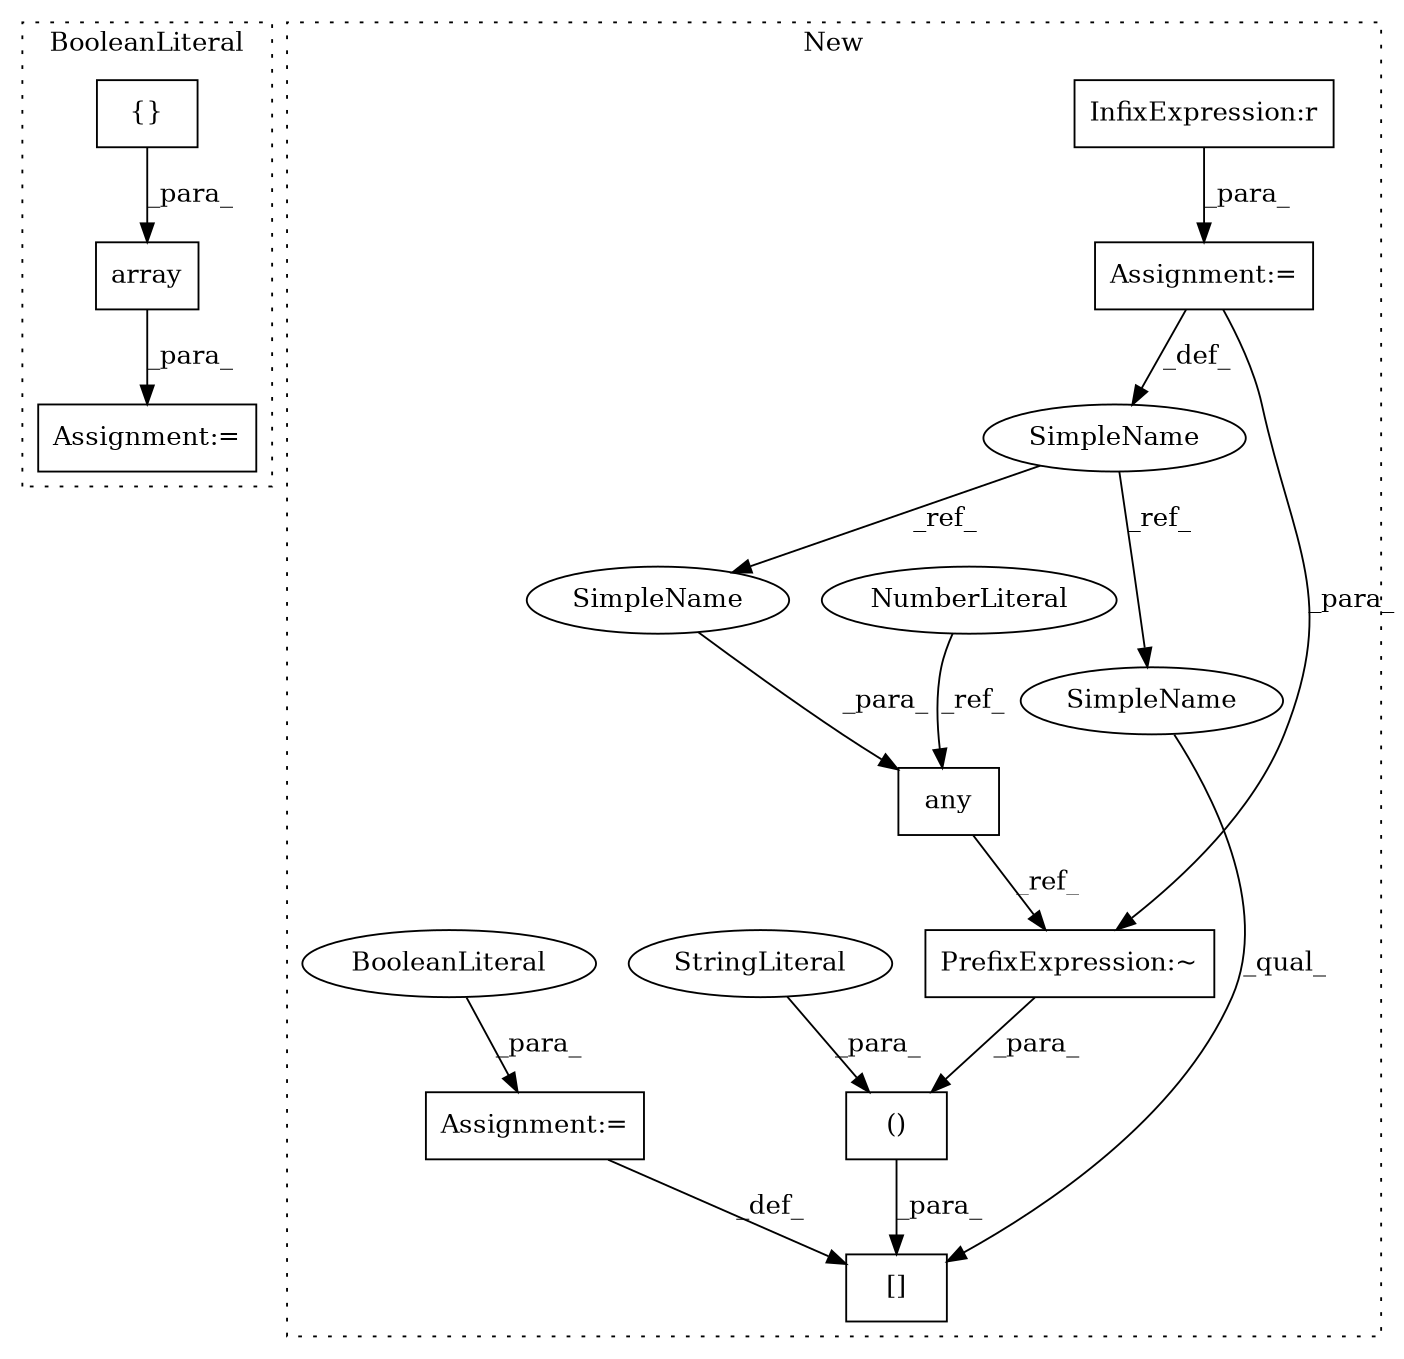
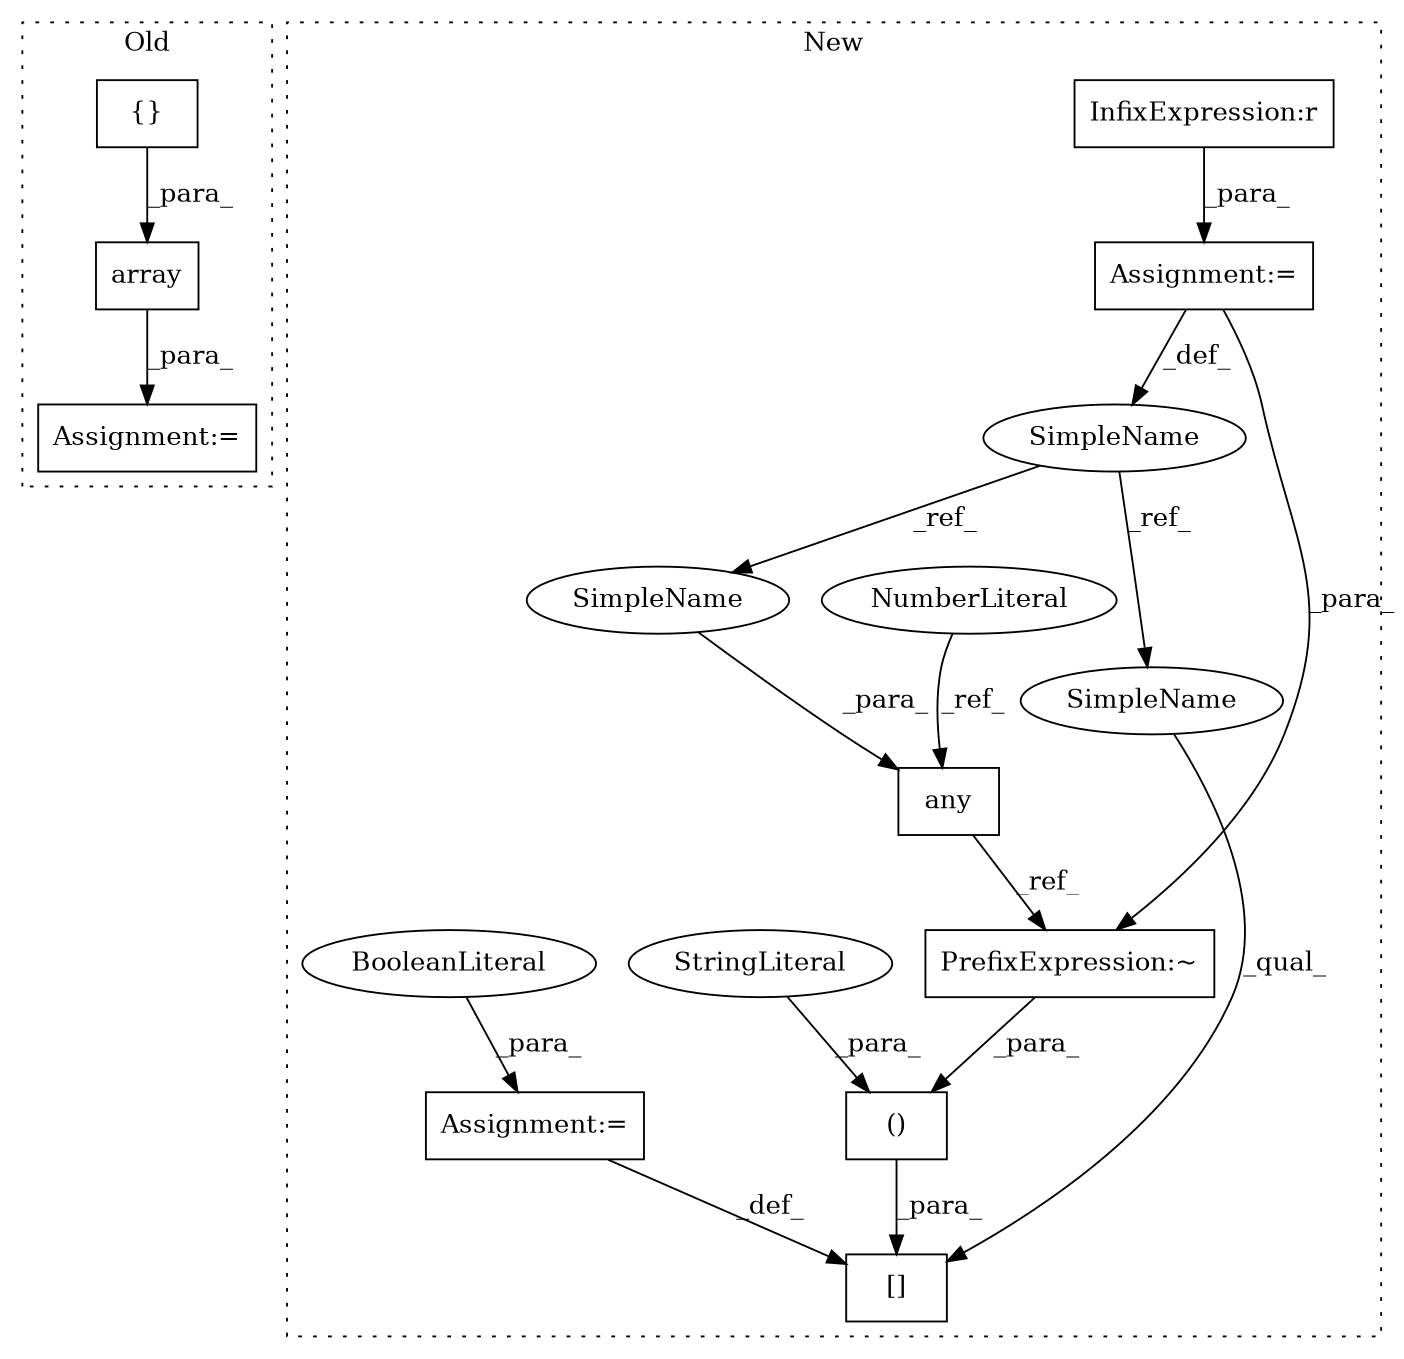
(147, 44) -> (147, 44)
